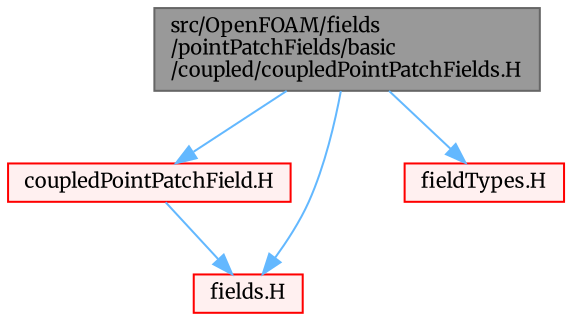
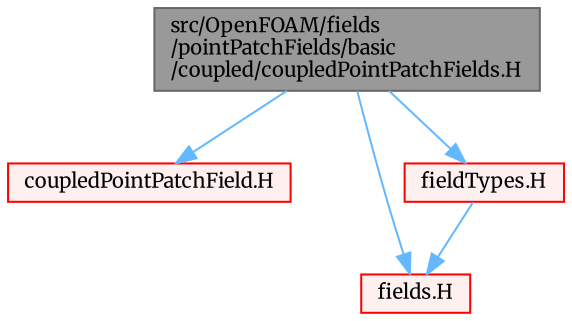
(192, 231) -> (455, 230)
